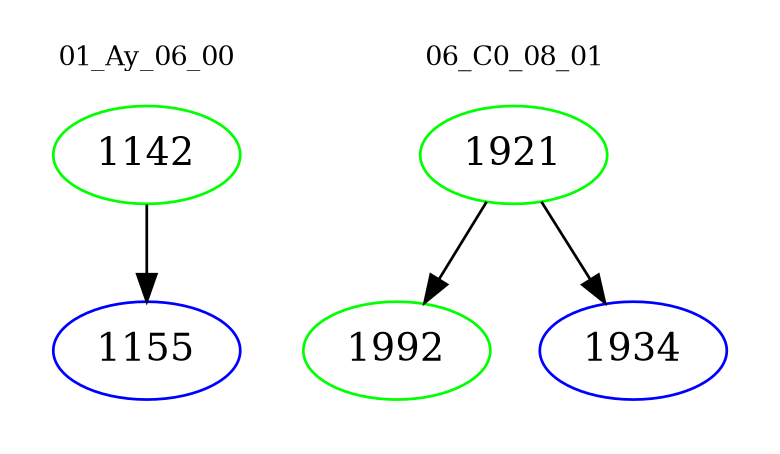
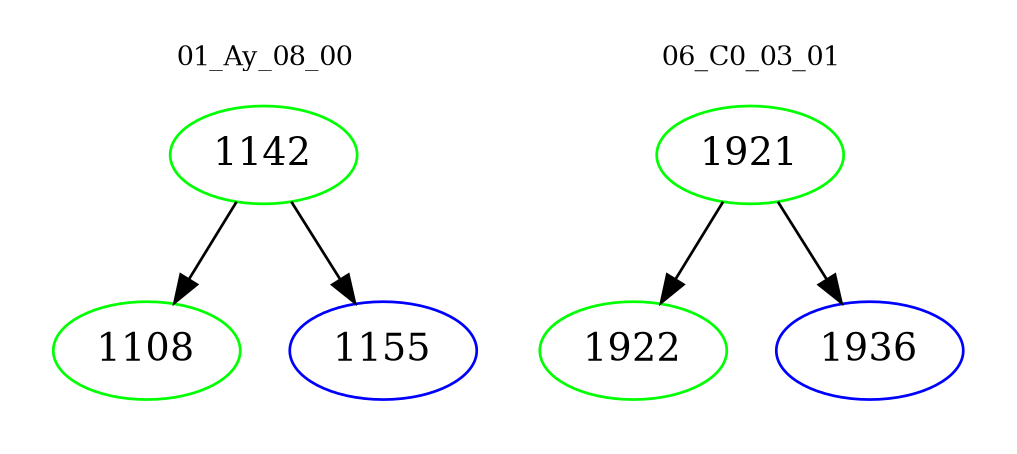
(147, 58) -> (265, 58)
(515, 58) -> (752, 58)
none -> (147, 351)
(397, 351) -> (633, 351)
(633, 351) -> (870, 351)
